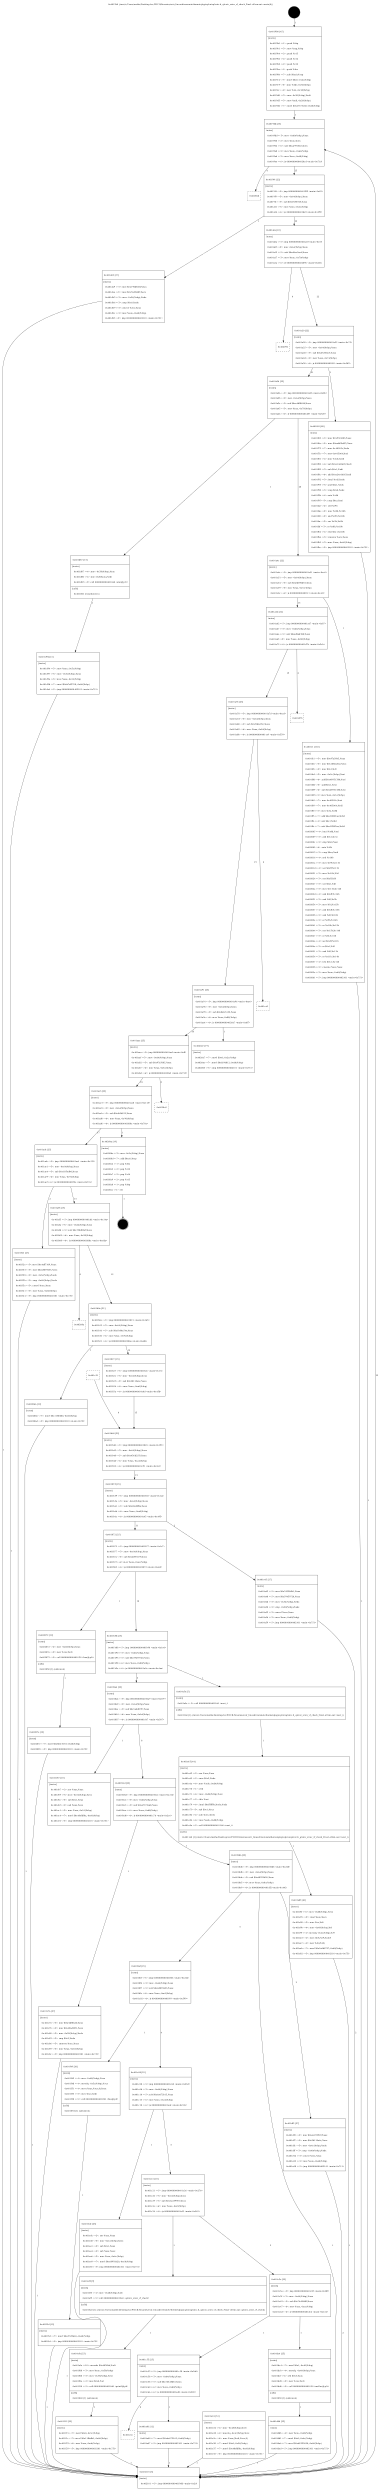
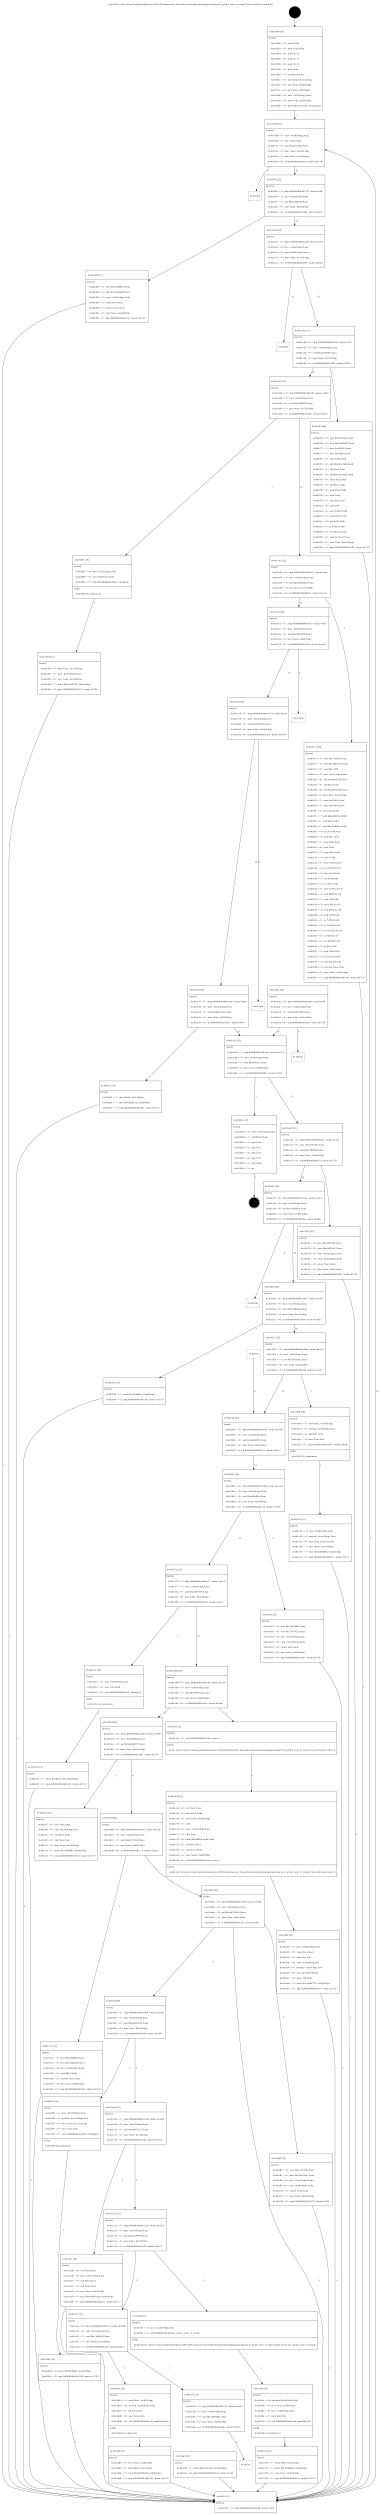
(191, 1031) -> (236, 1031)
none -> (319, 1434)
none -> (16, 1869)
(168, 2409) -> none
